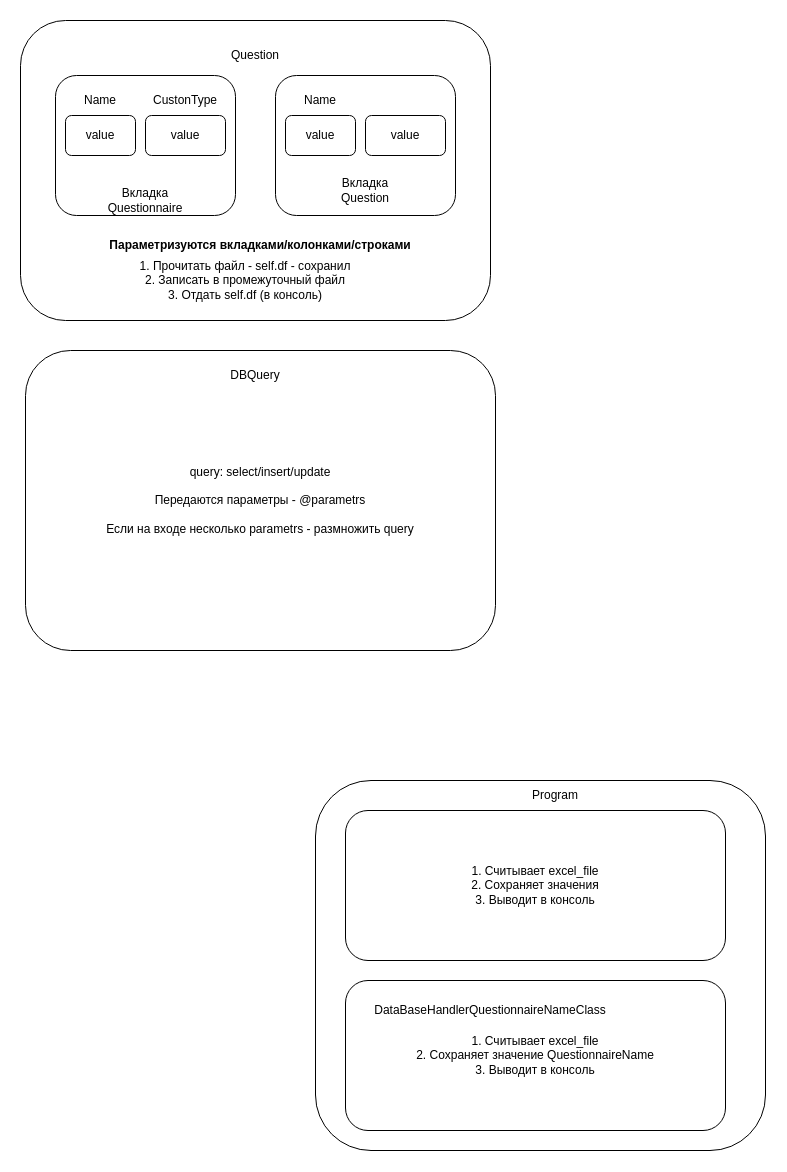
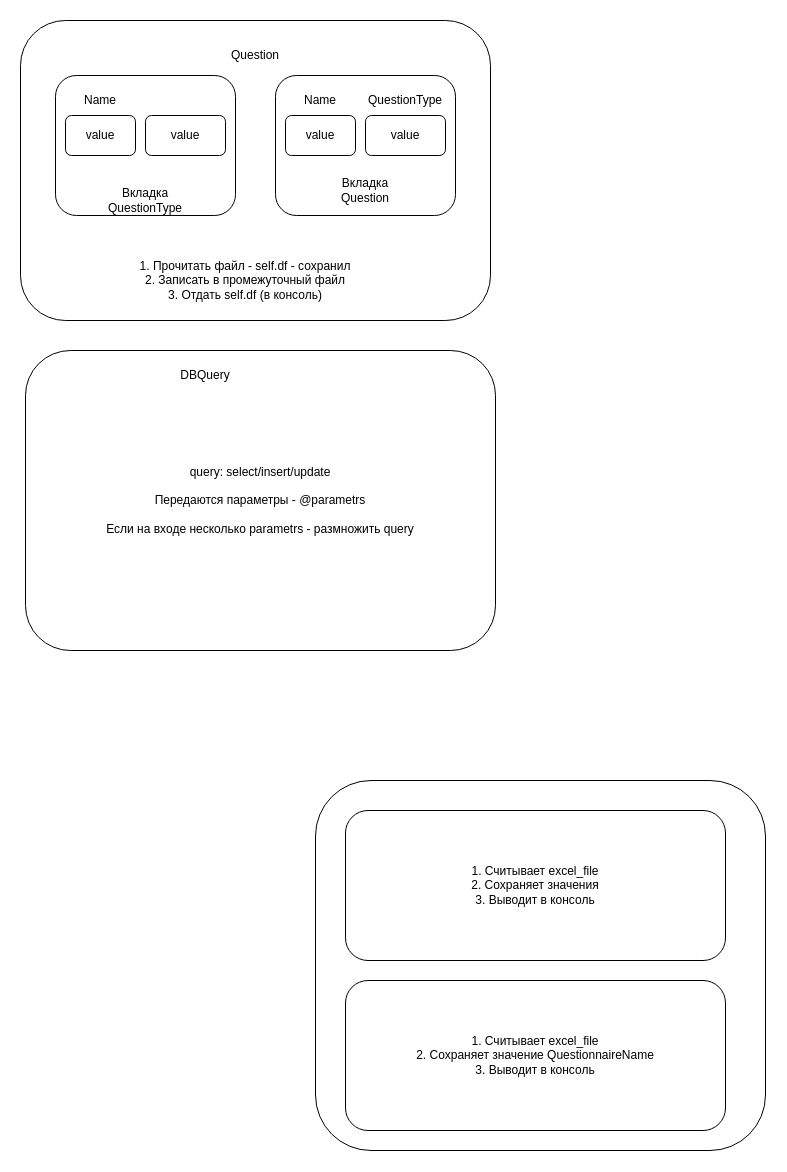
(186, 101) -> none
none -> (406, 101)
(146, 201) -> (146, 201)
(261, 246) -> none
(256, 376) -> (206, 376)
(556, 796) -> none
(491, 1011) -> none
